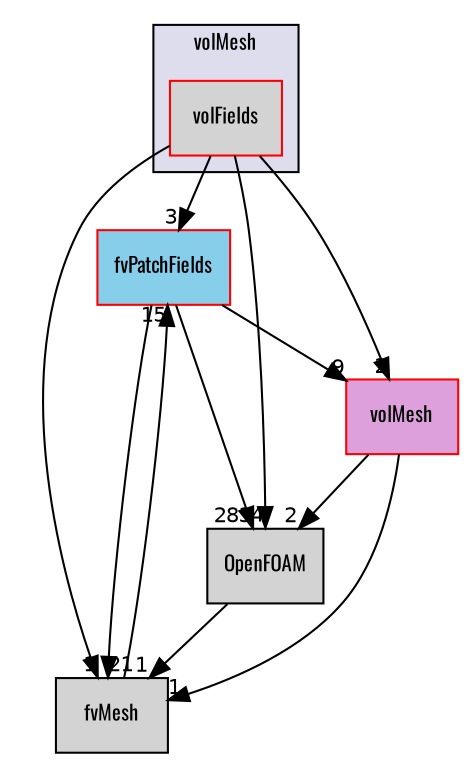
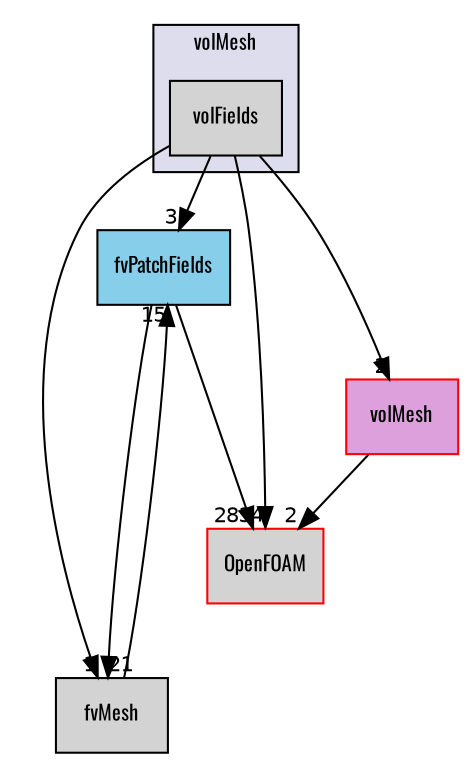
(226, 118) -> (226, 118)
(164, 267) -> (164, 267)
(275, 337) -> none
(265, 566) -> (265, 566)
(335, 610) -> none
(196, 634) -> none
